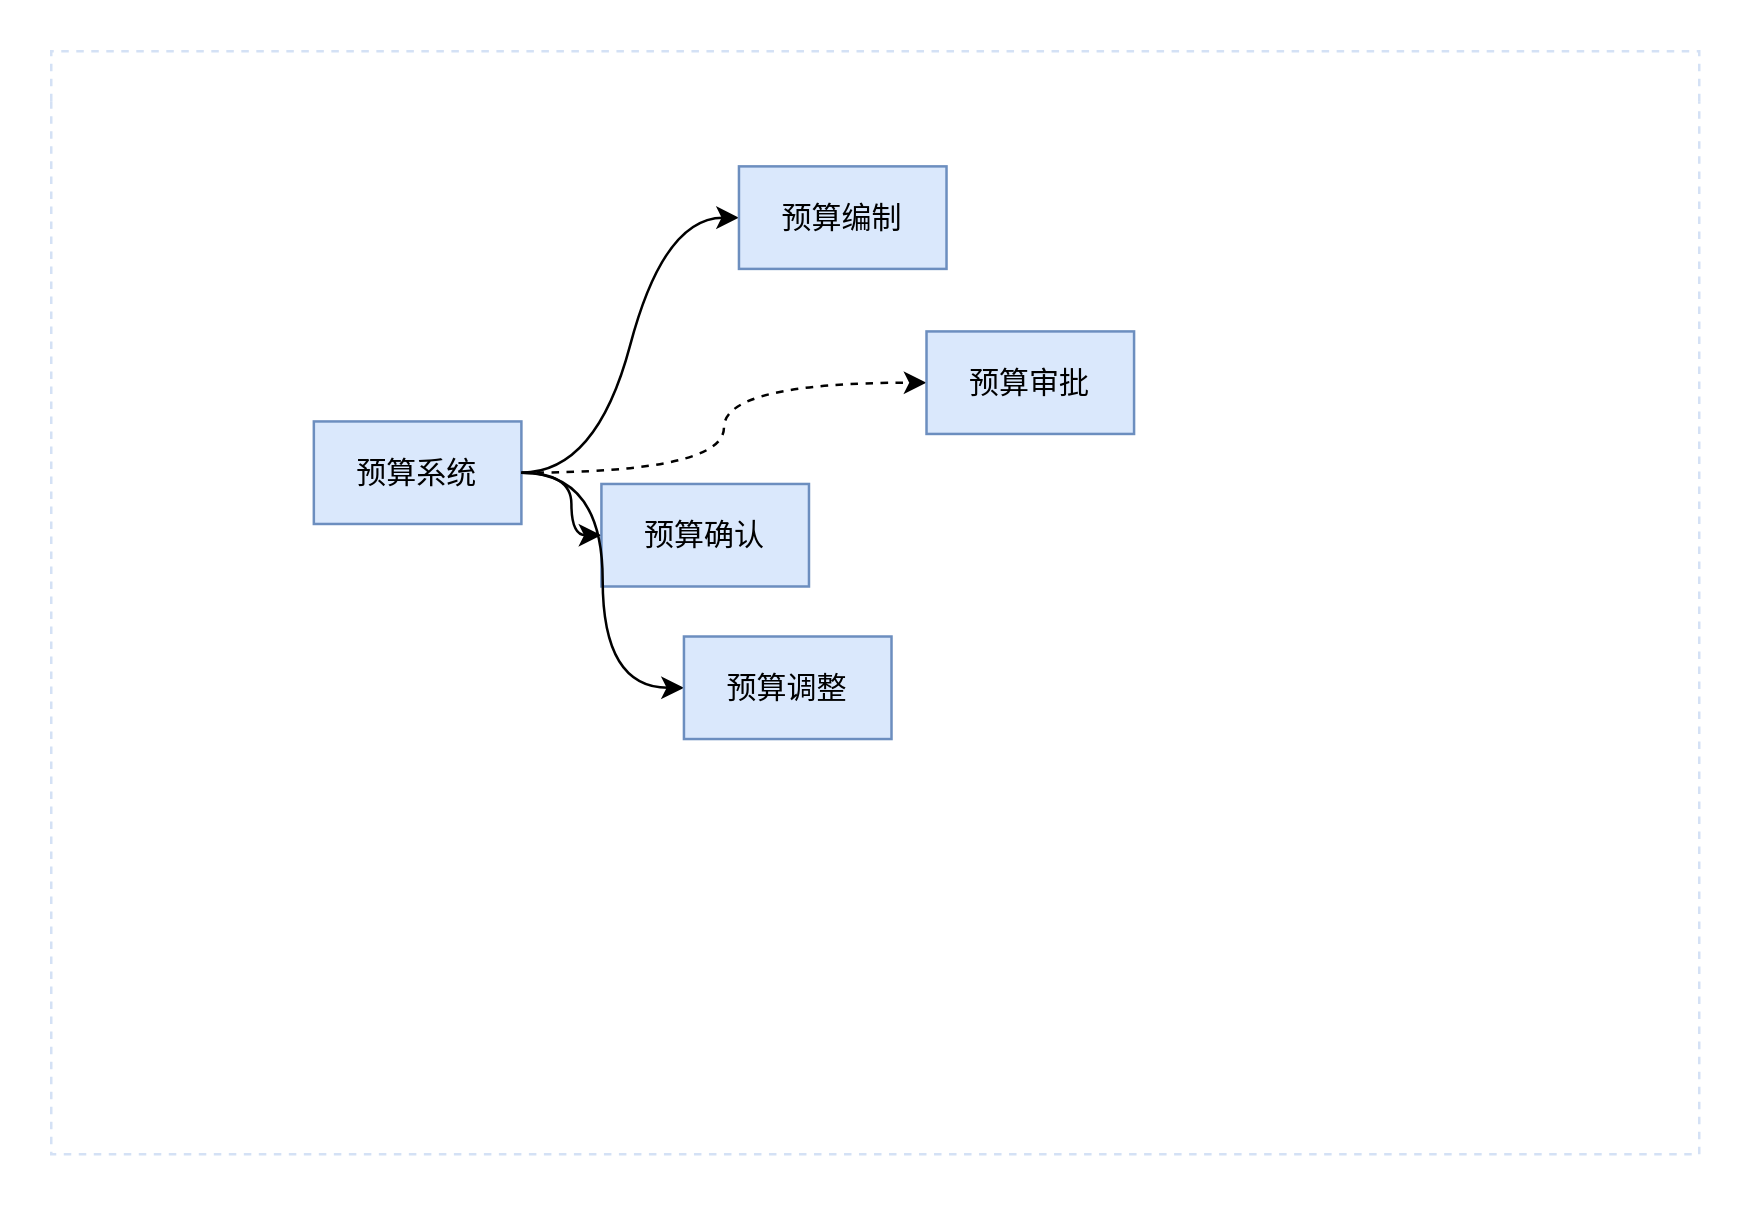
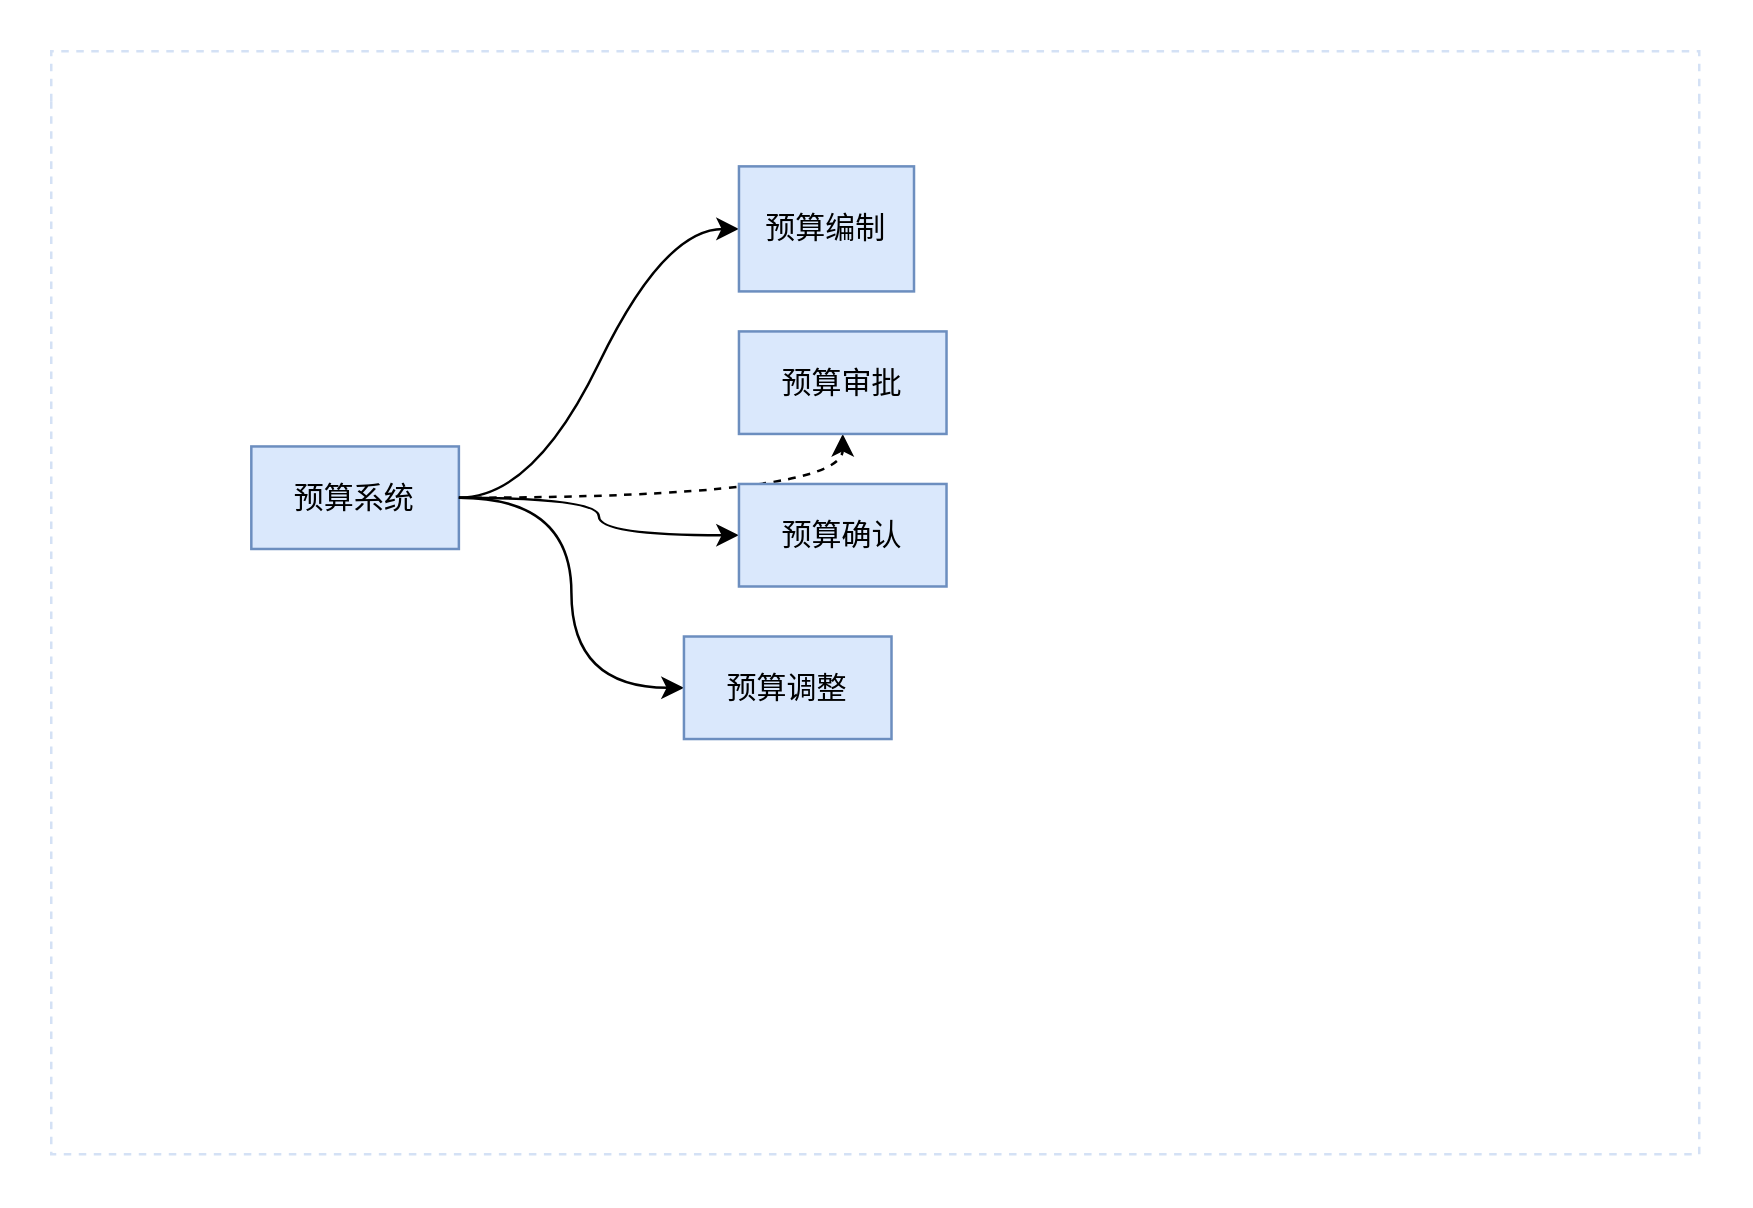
(843, 218) -> (826, 229)
(1030, 383) -> (843, 383)
(418, 473) -> (355, 498)
(705, 535) -> (843, 535)
